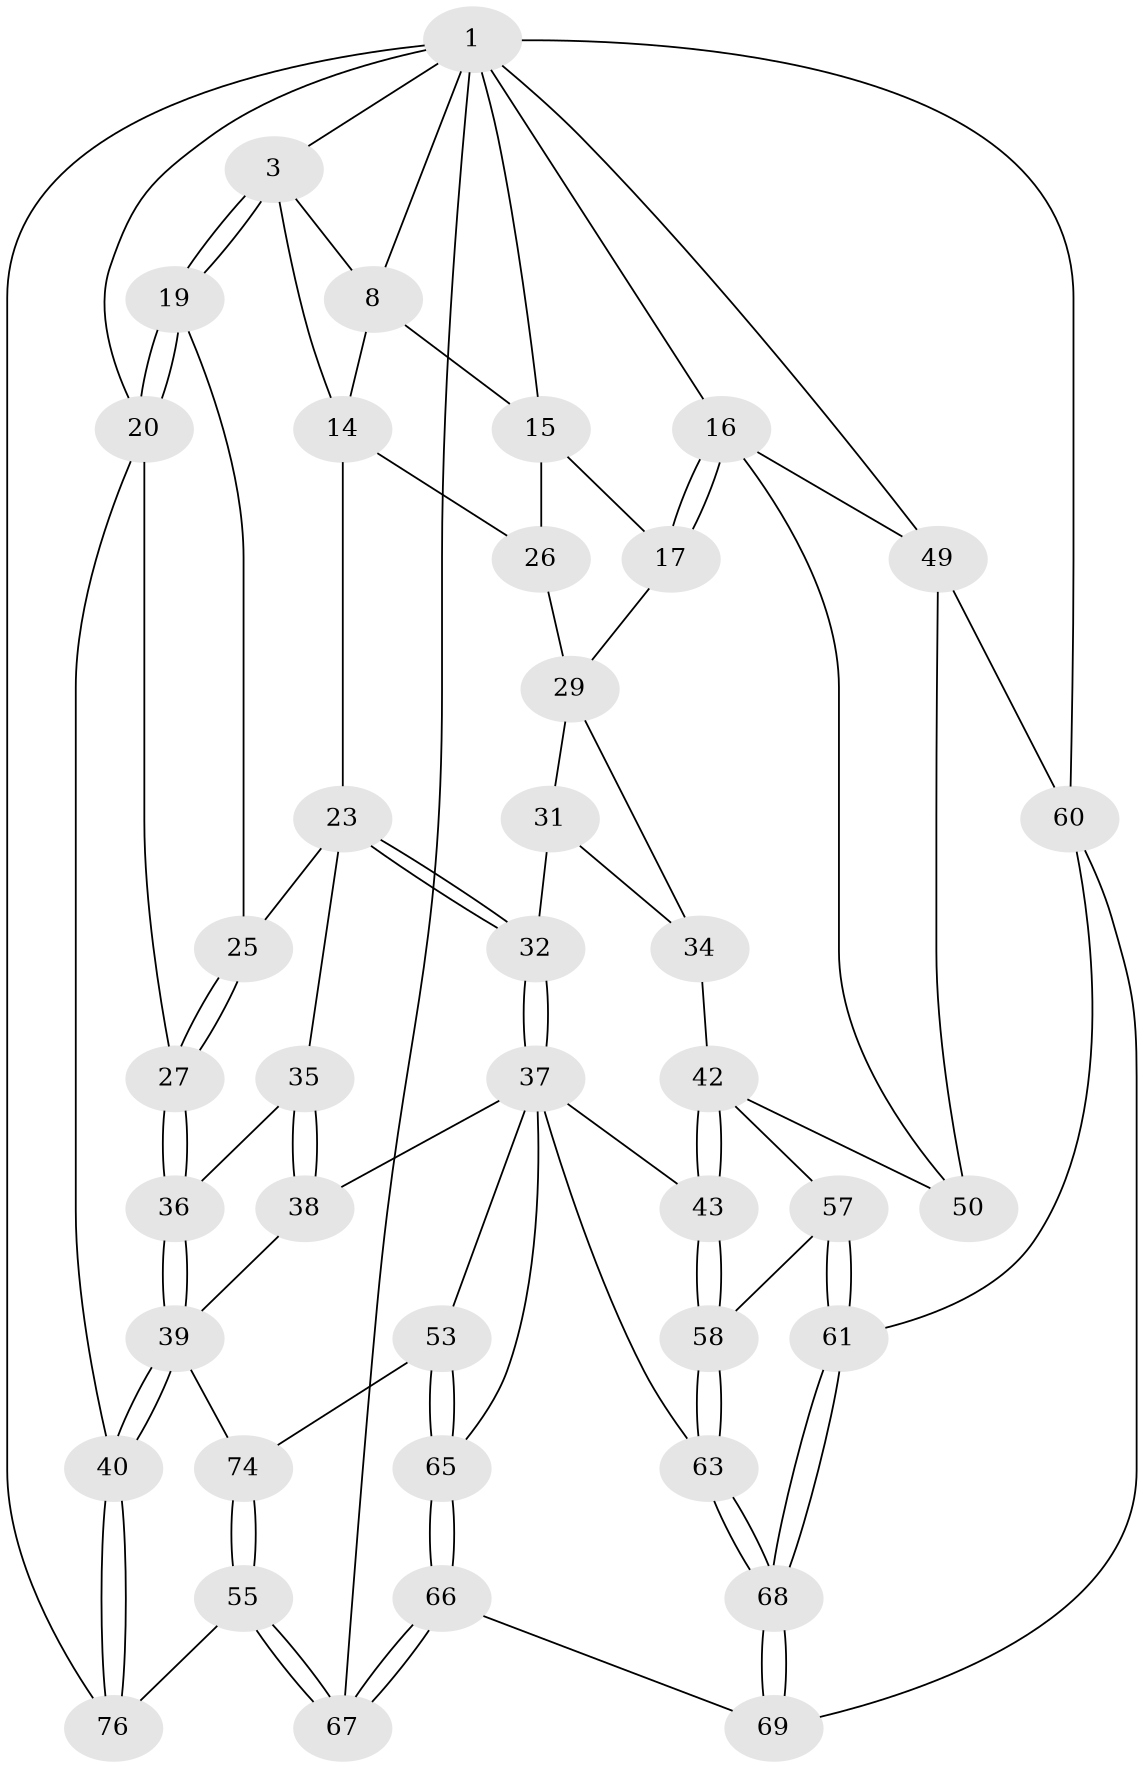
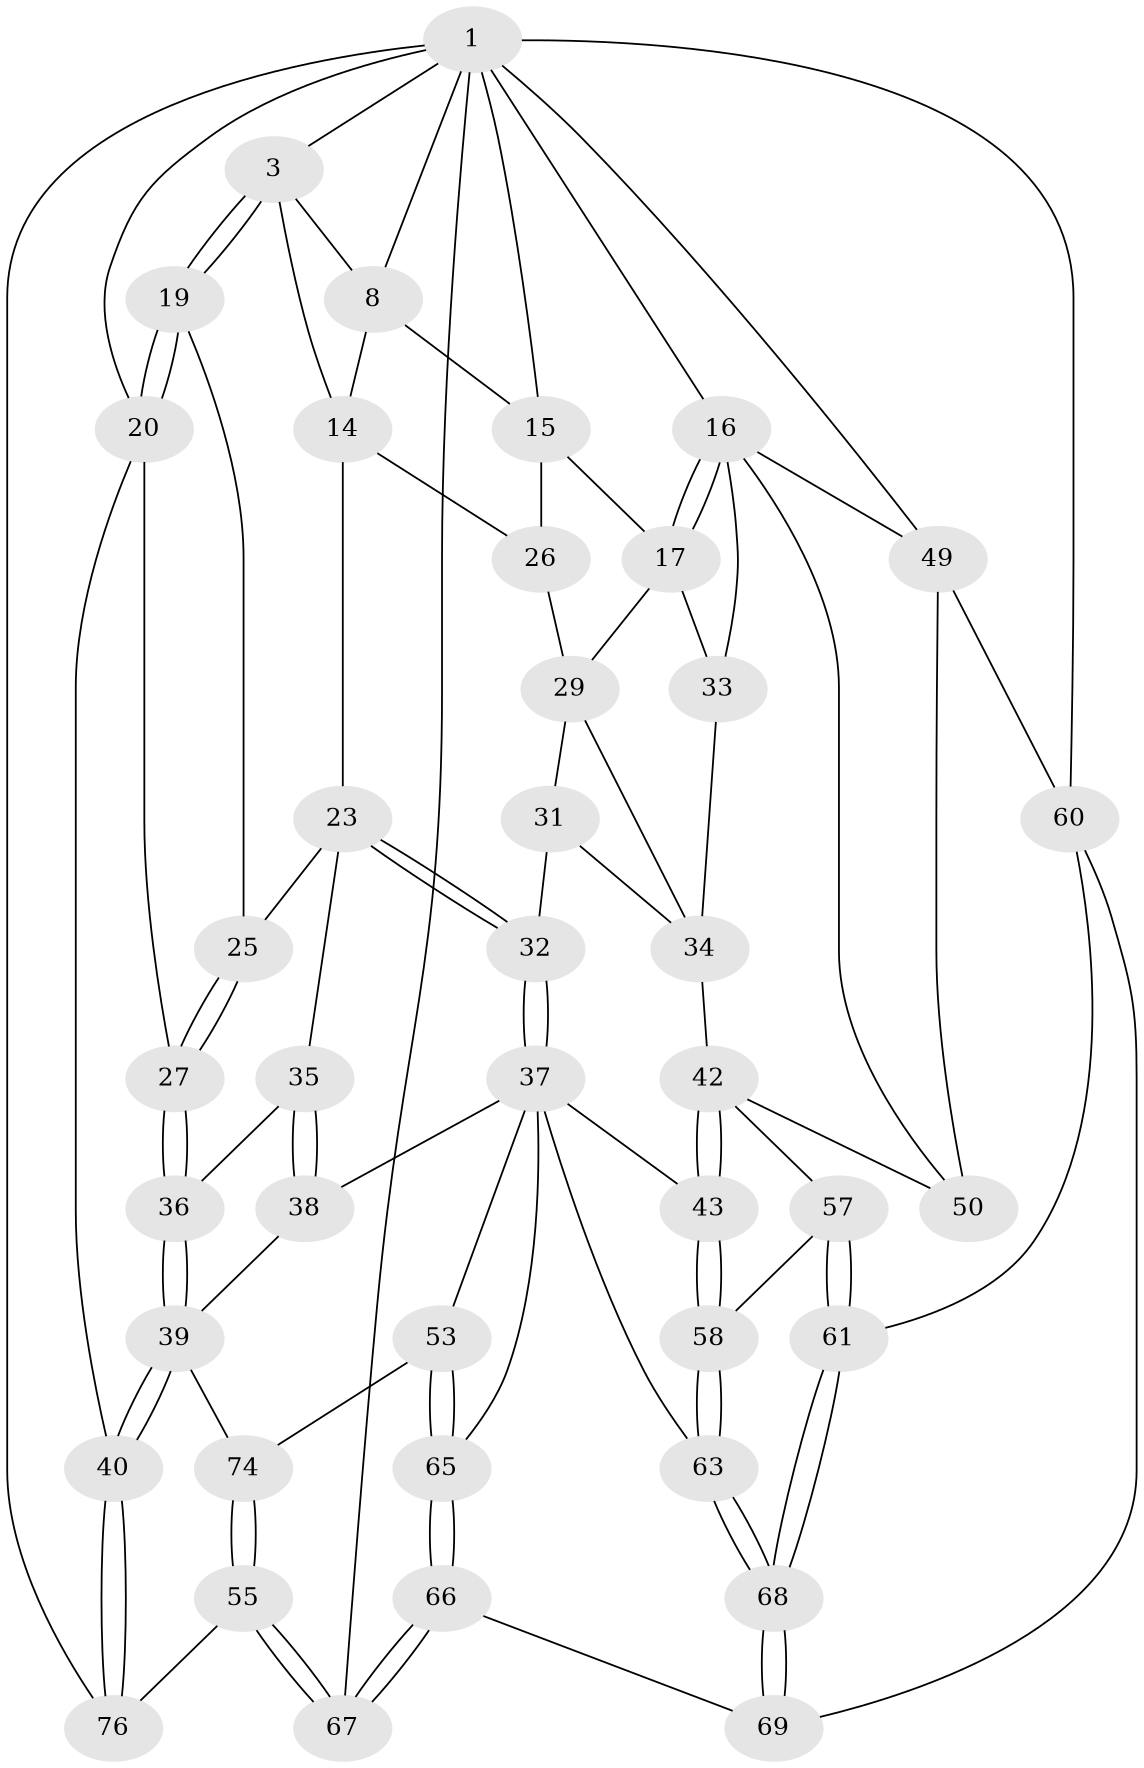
none -> (718, 689)
